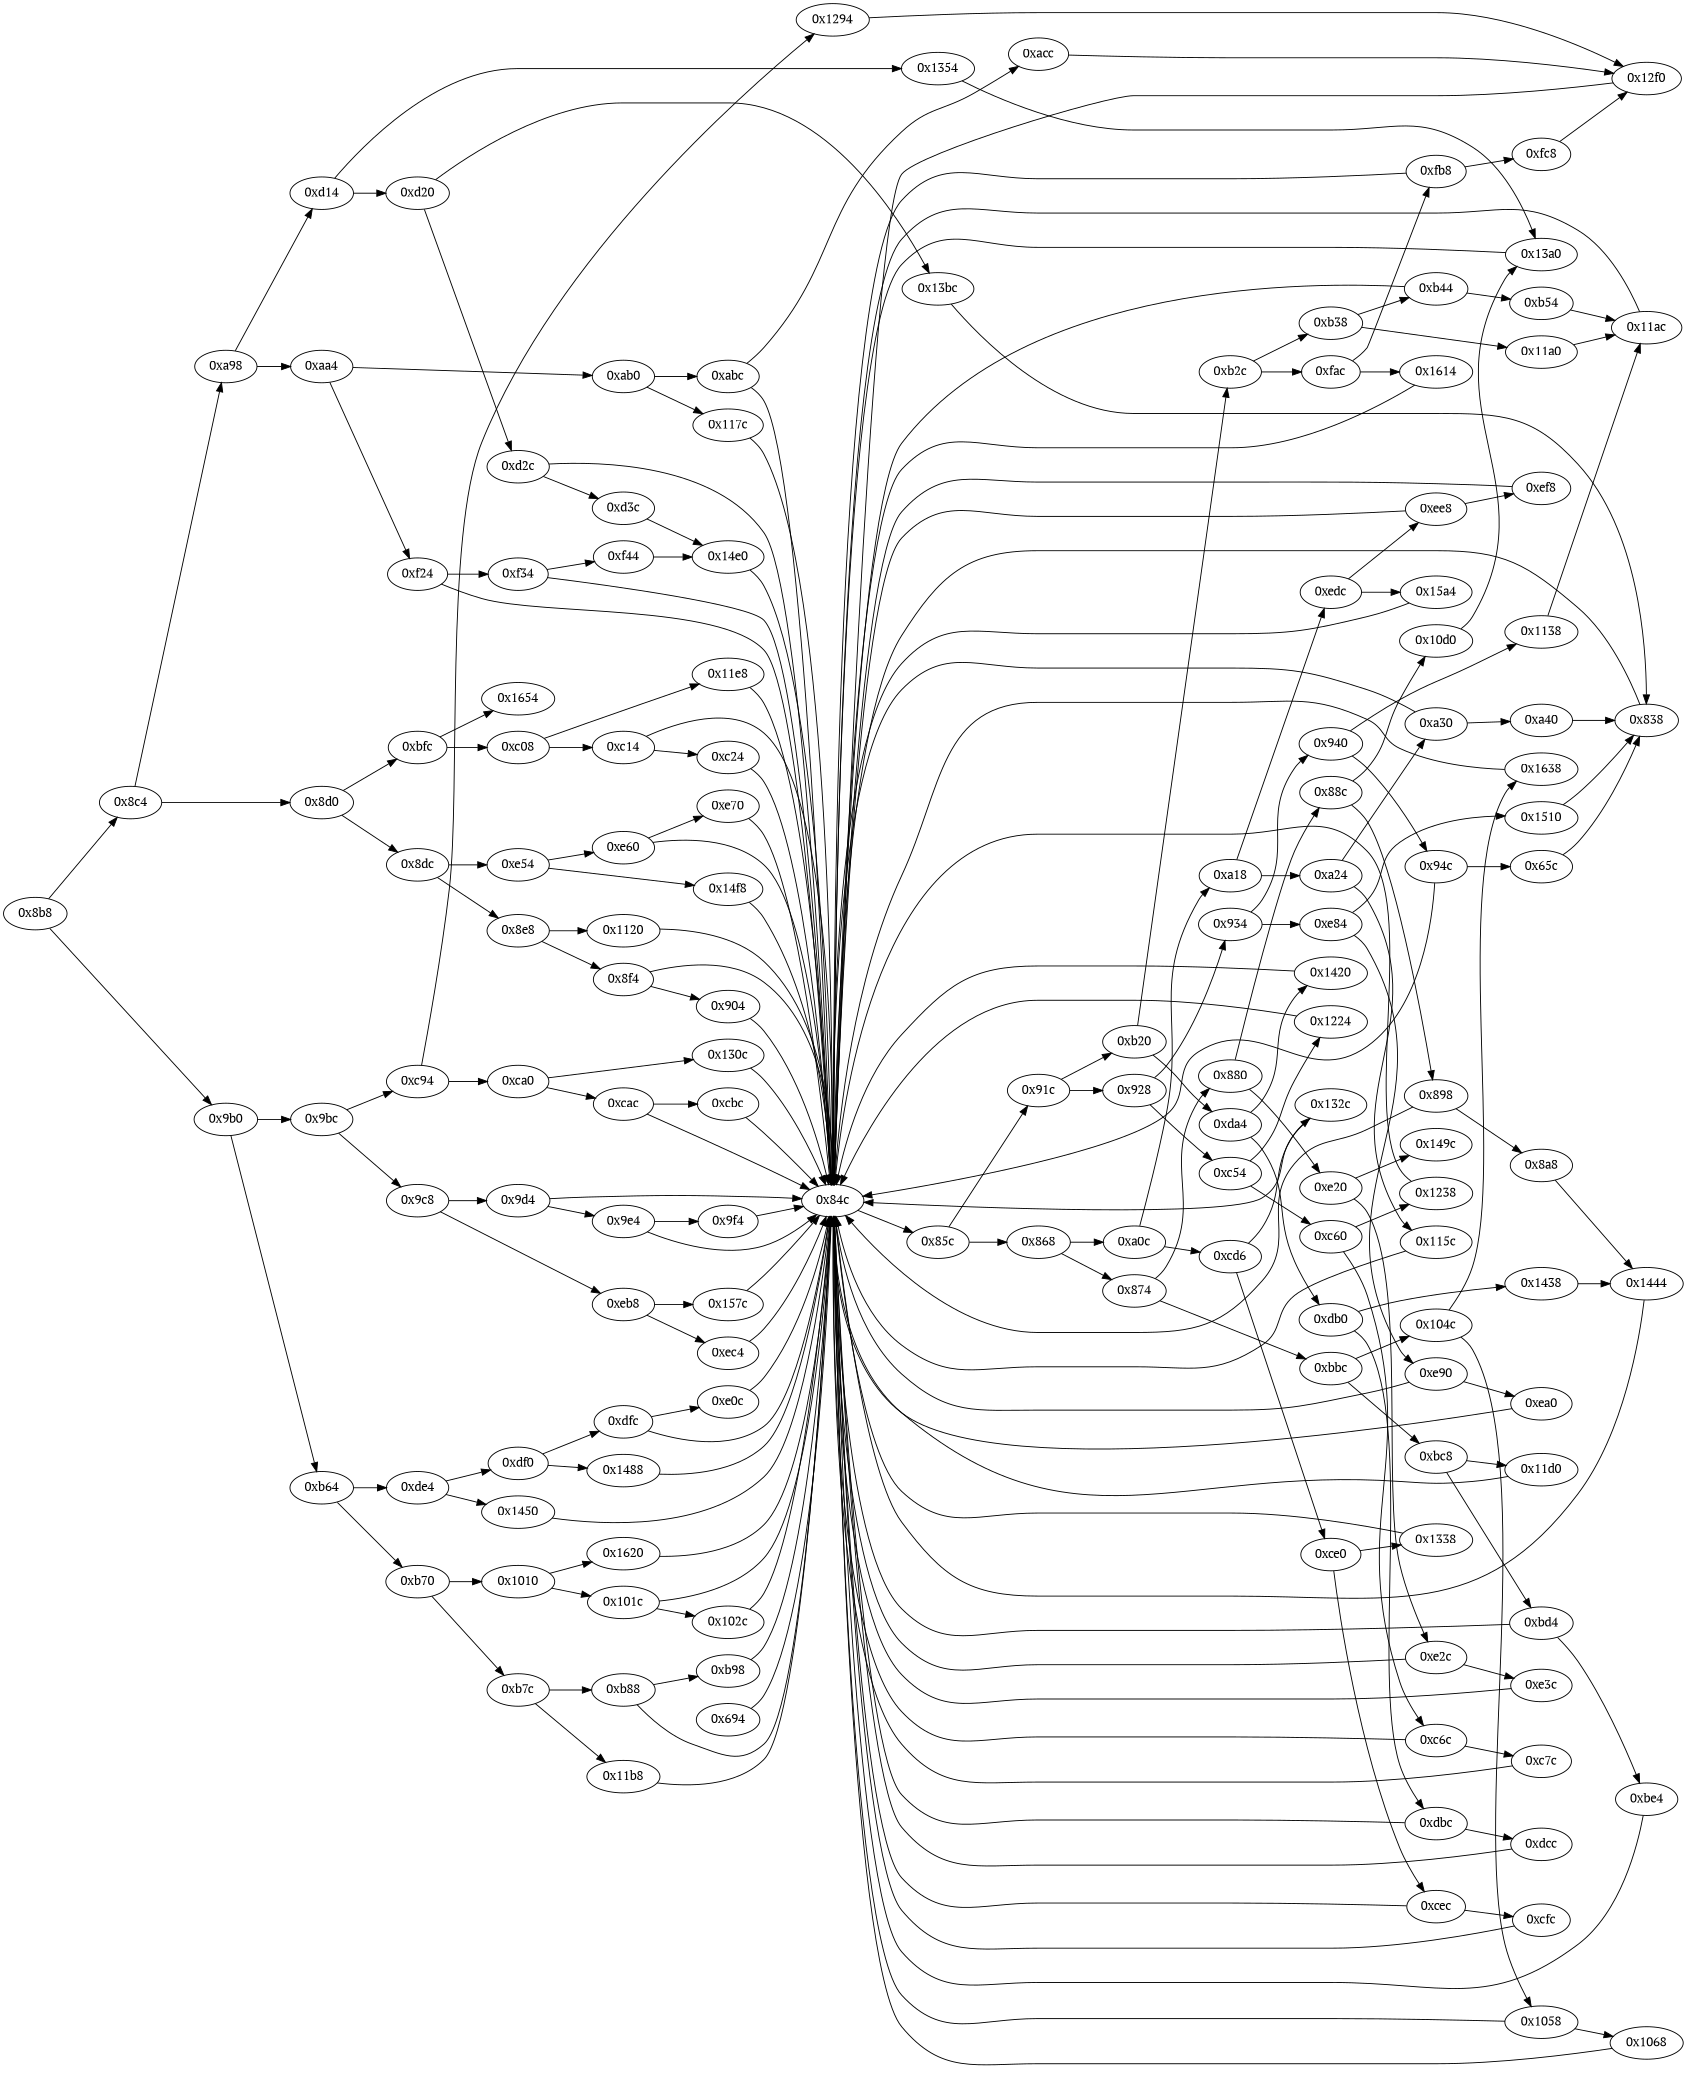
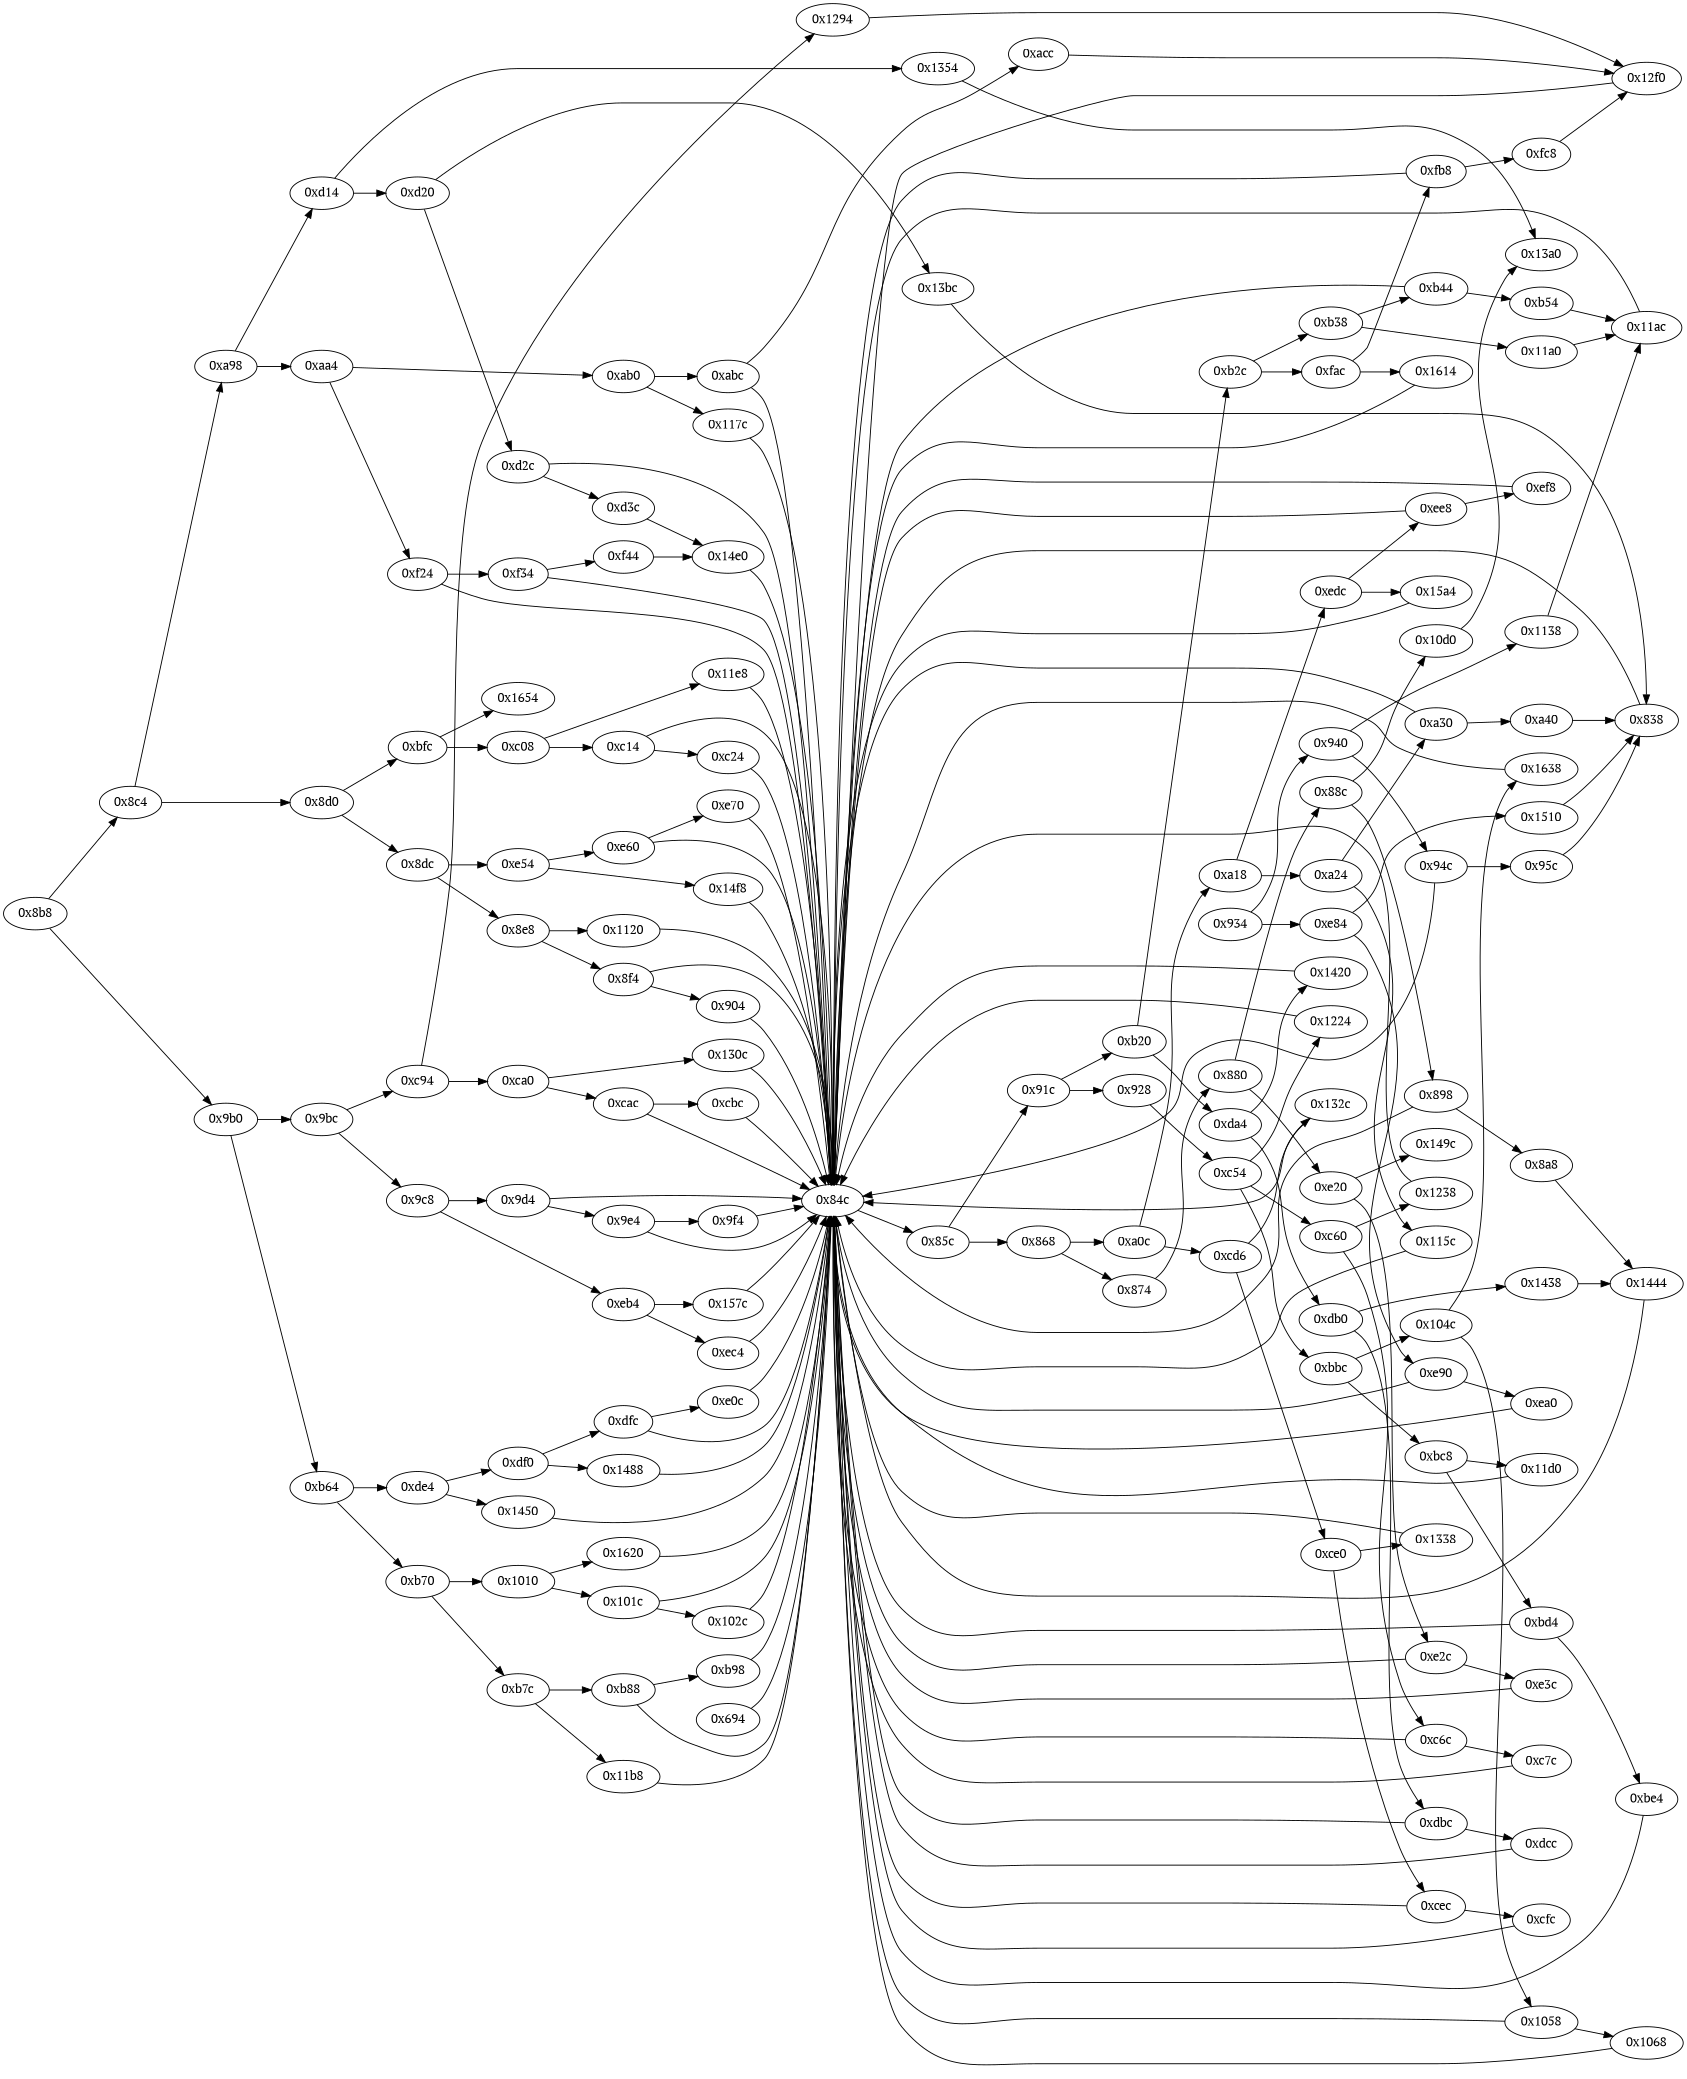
(887, 299) -> none
(1541, 867) -> (1541, 867)
(1196, 1018) -> none
(623, 1304) -> (623, 1304)
(1229, 1328) -> (1273, 1279)
